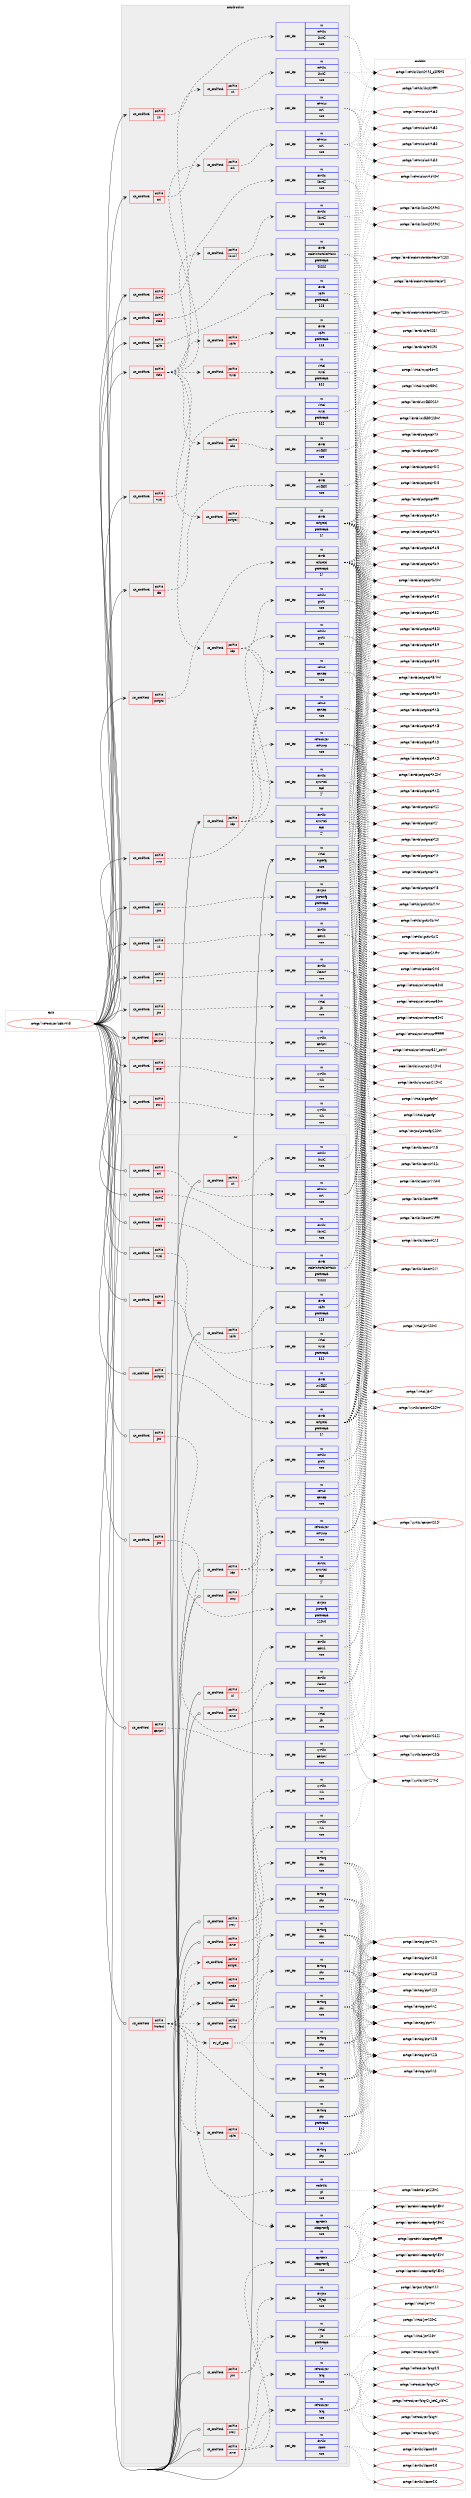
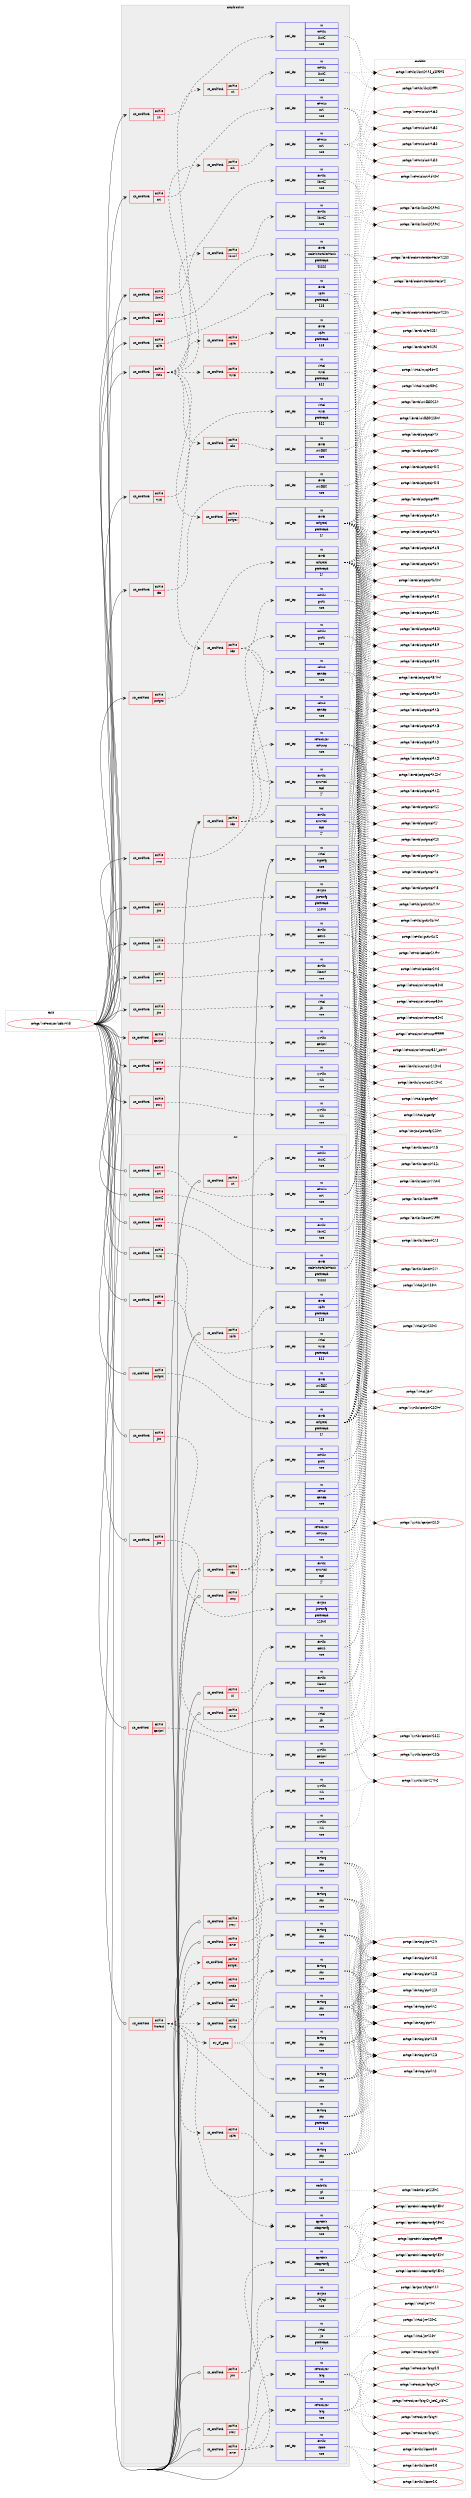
none -> (420, 1286)
